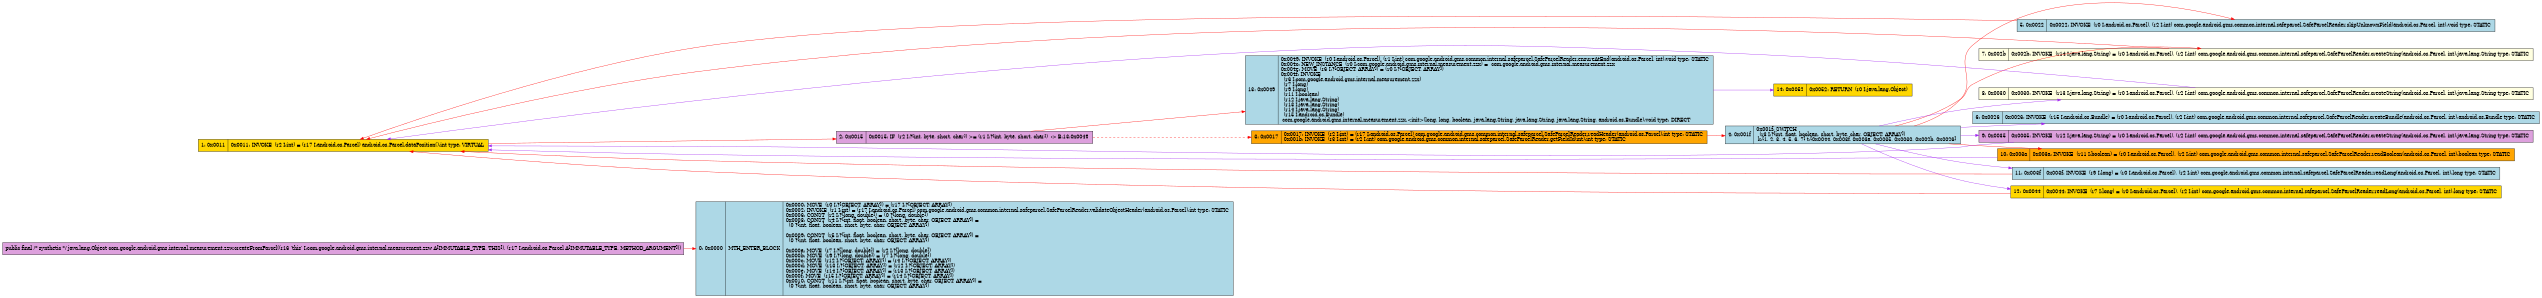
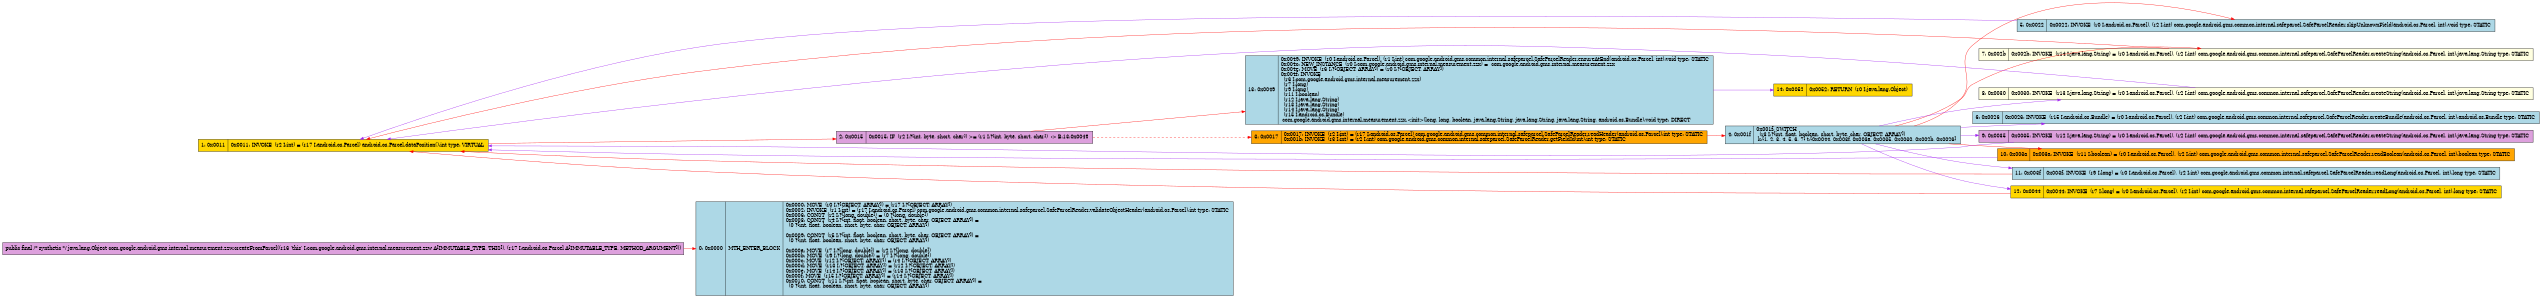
(1183, 19) -> (1183, 19)
